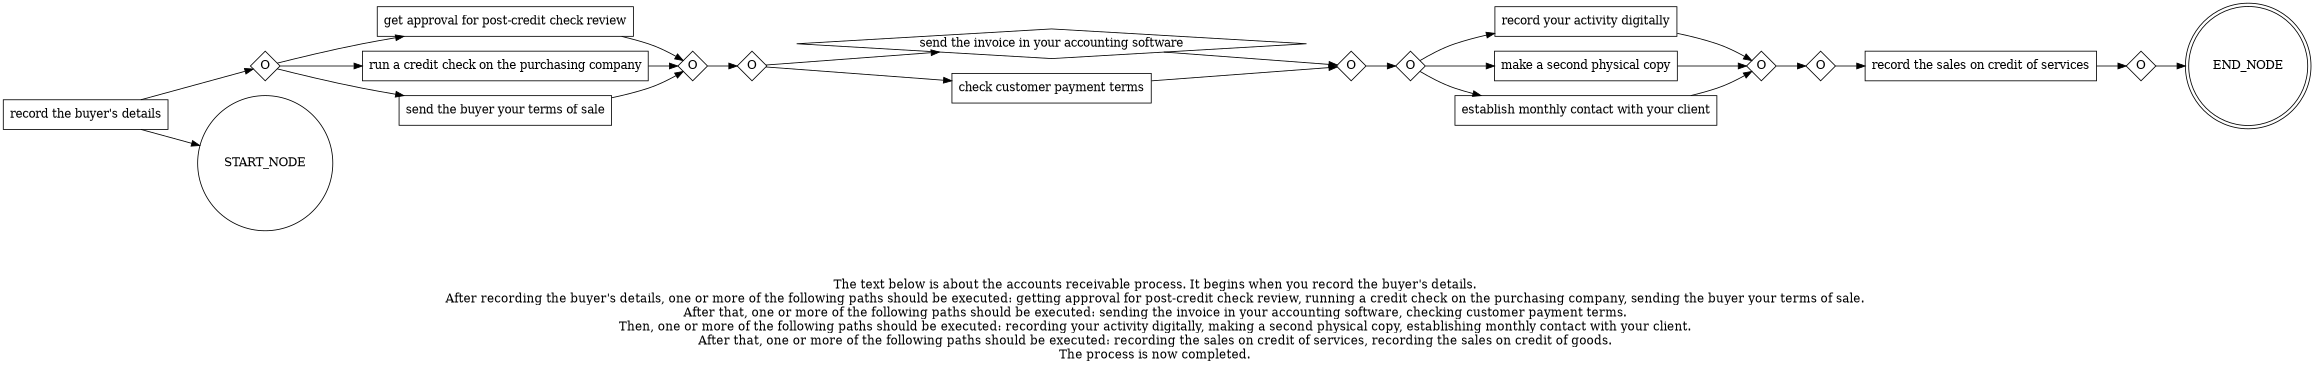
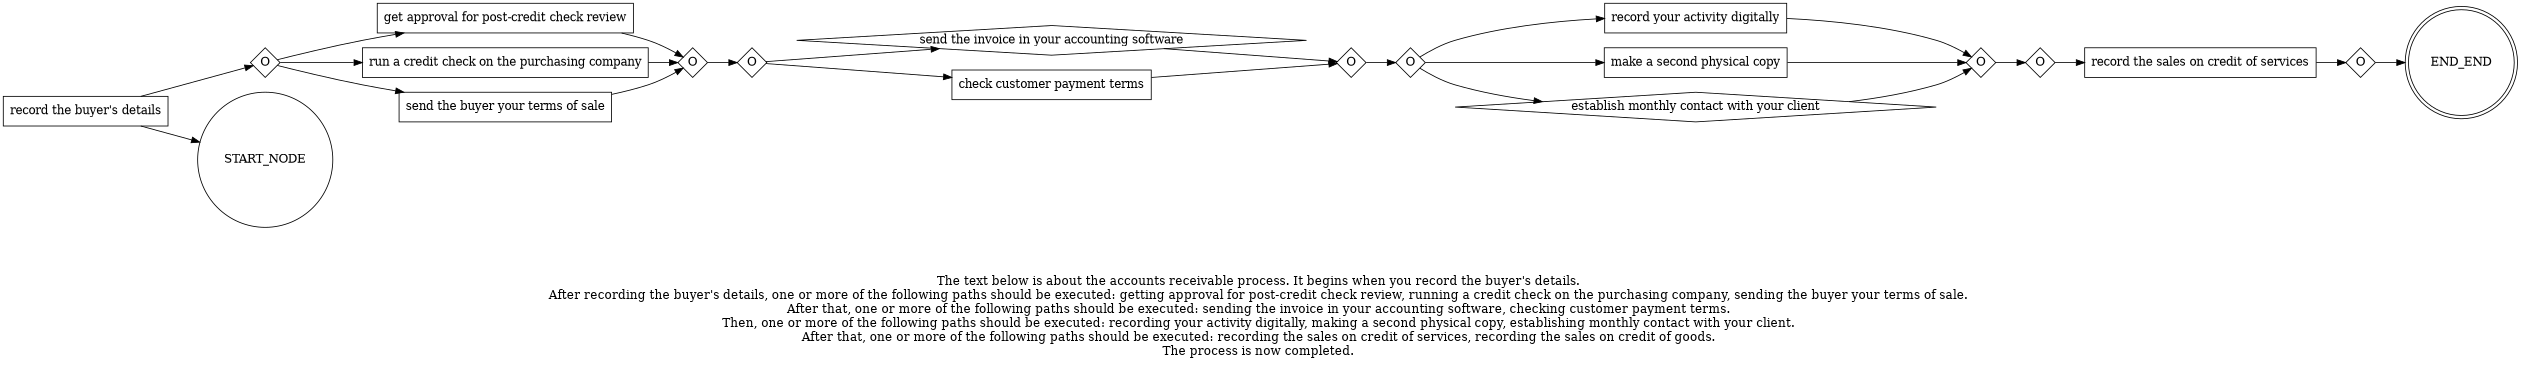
(2248, 66) -> (2461, 63)
(1586, 110) -> (1696, 107)
